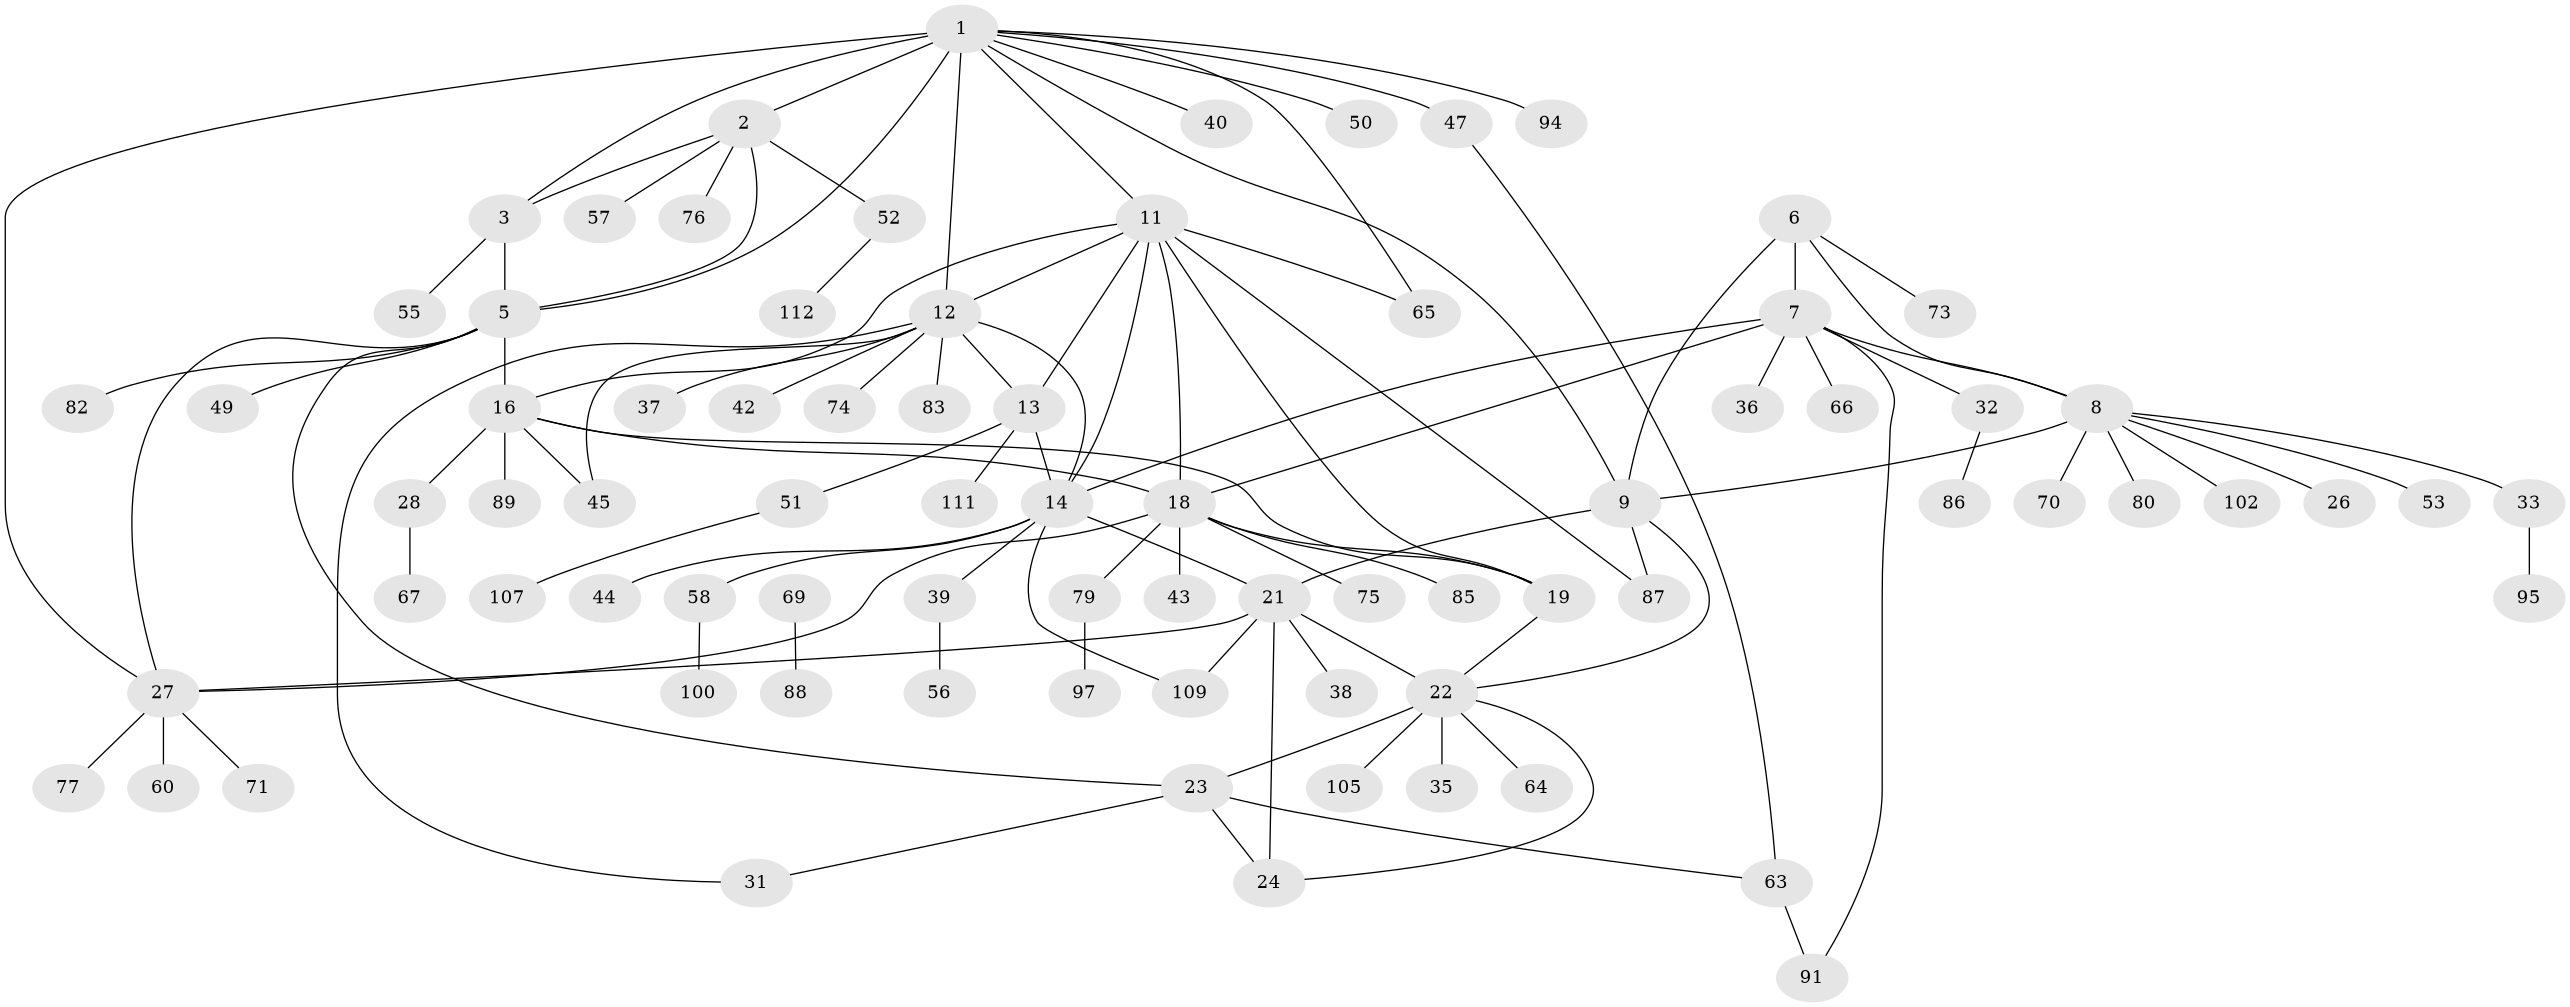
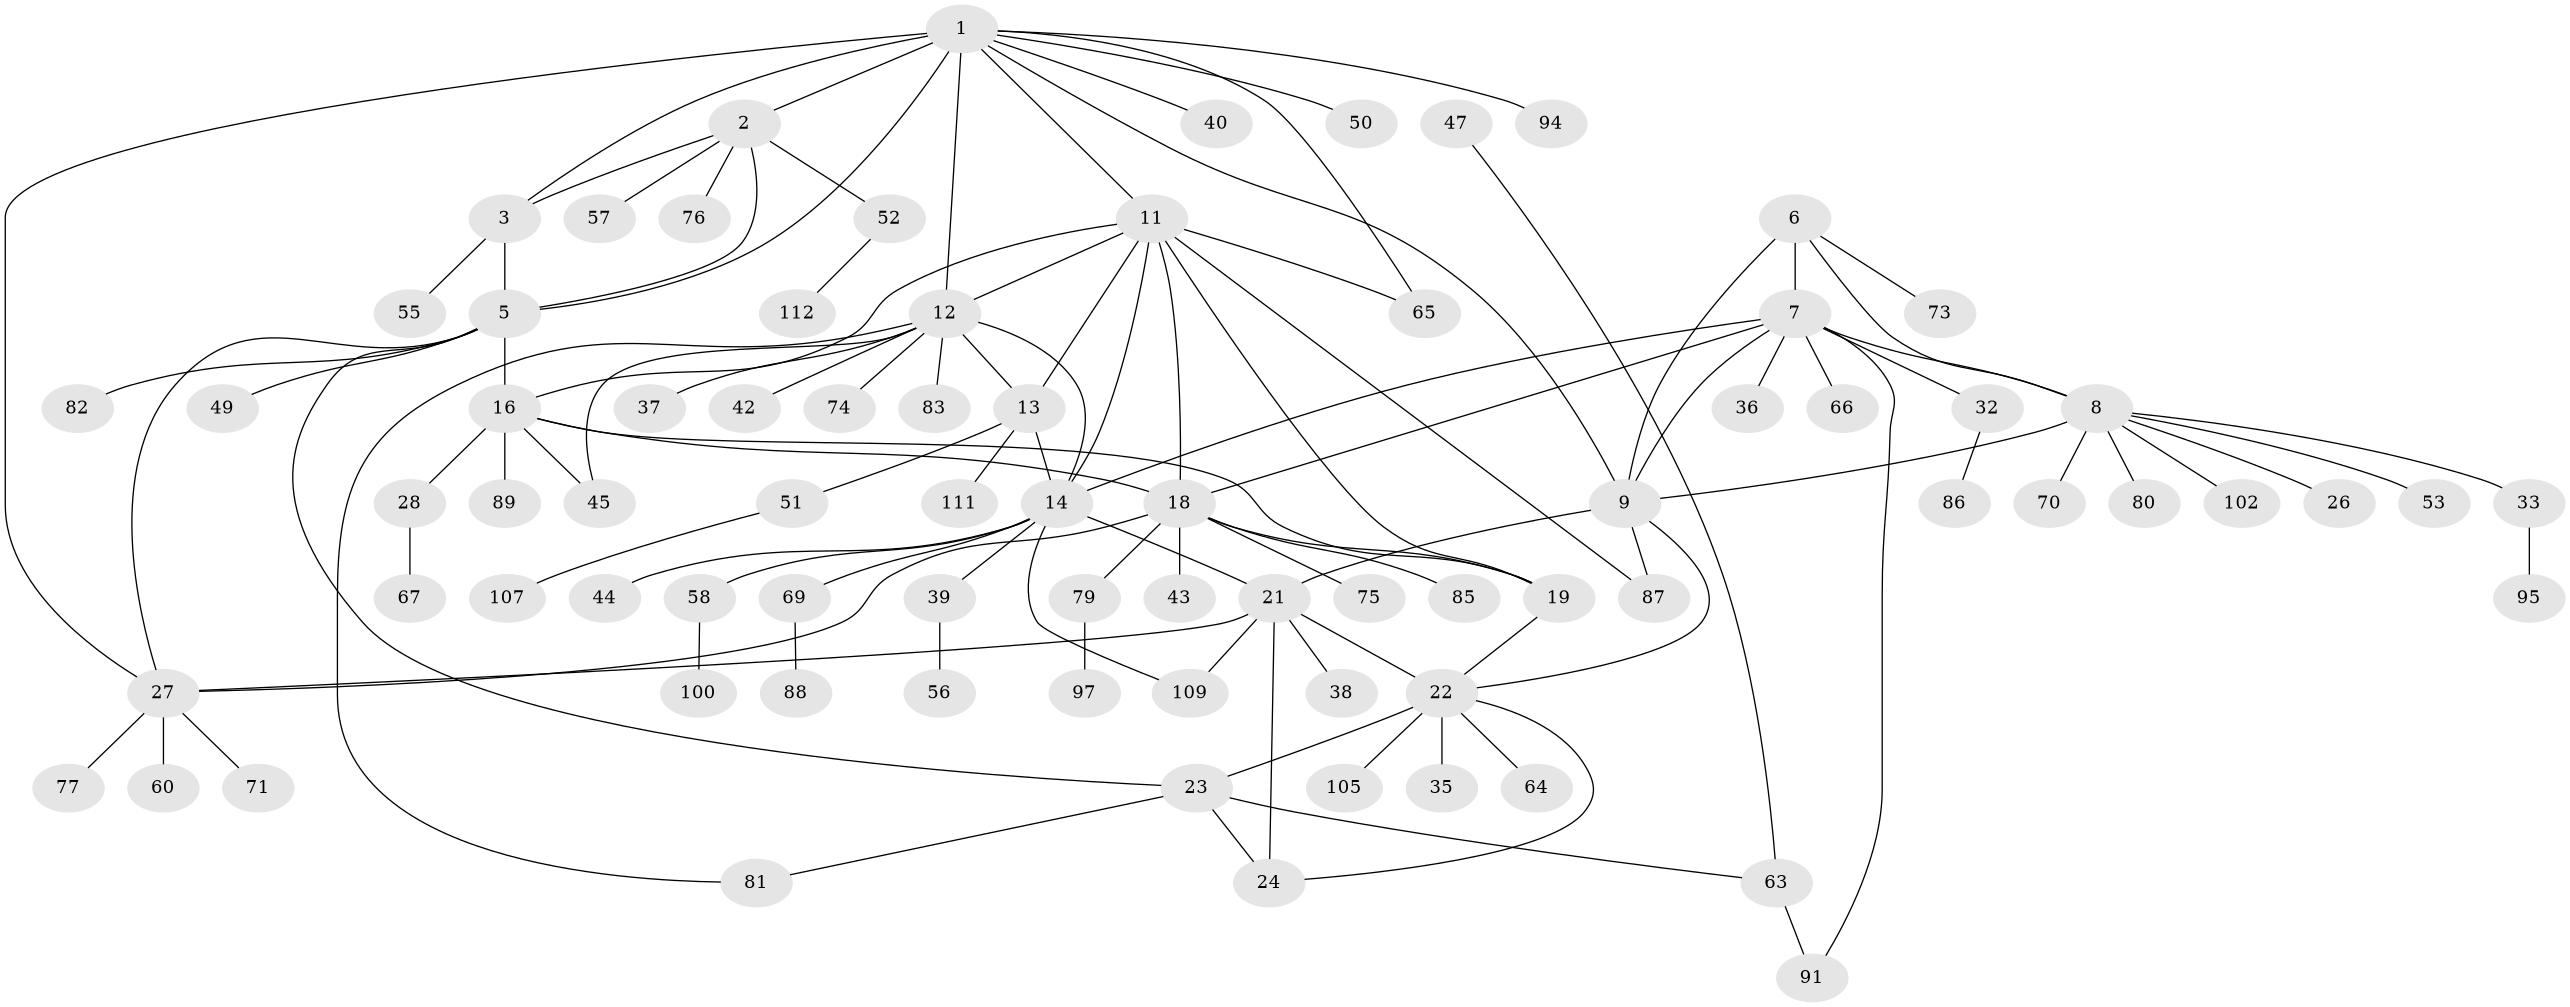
(1216, 57) -> none
none -> (1691, 395)
none -> (911, 556)
(757, 883) -> (757, 883)
